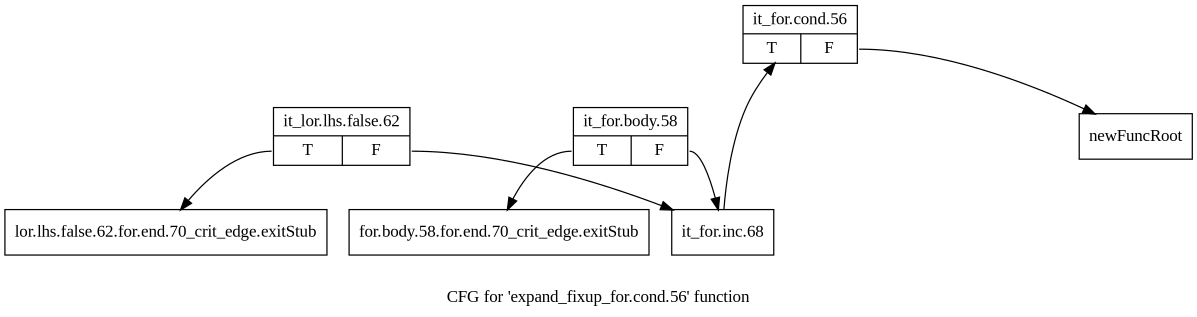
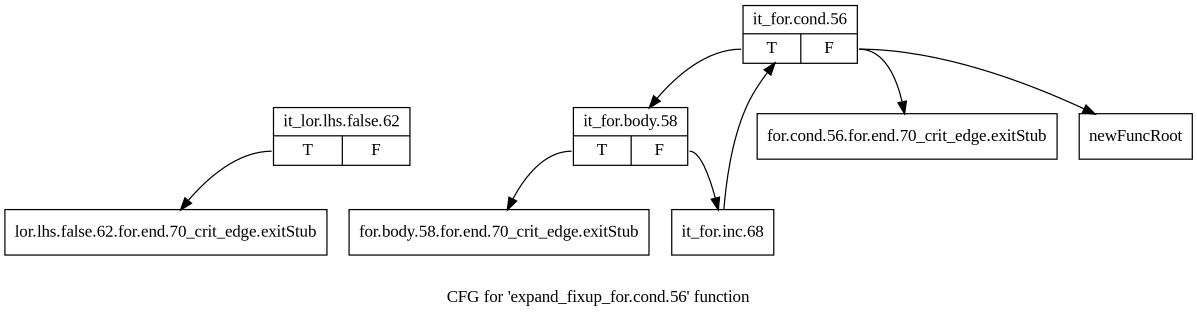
none -> (694, 65)
none -> (907, 136)
(545, 169) -> none
